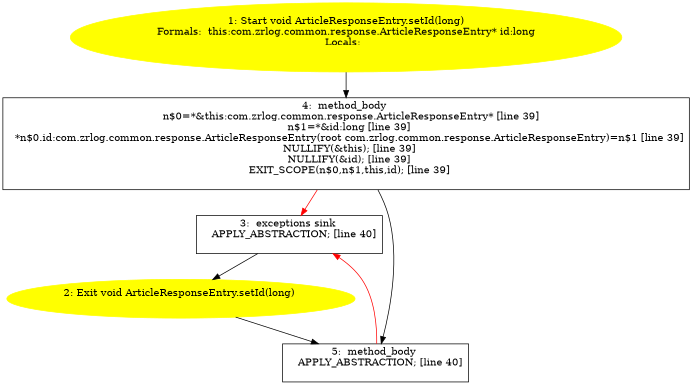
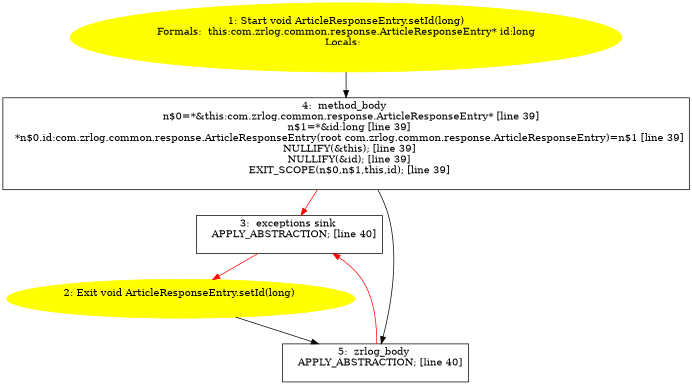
(238, 265) -> (238, 265)
(376, 363) -> (376, 363)
